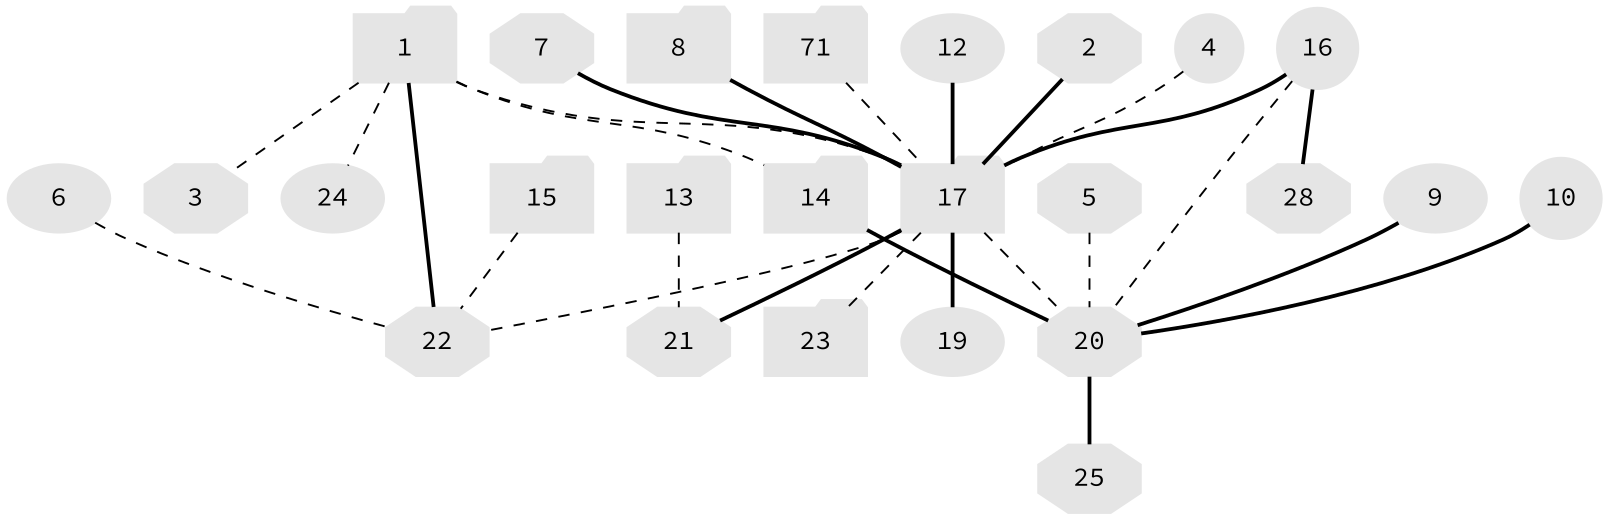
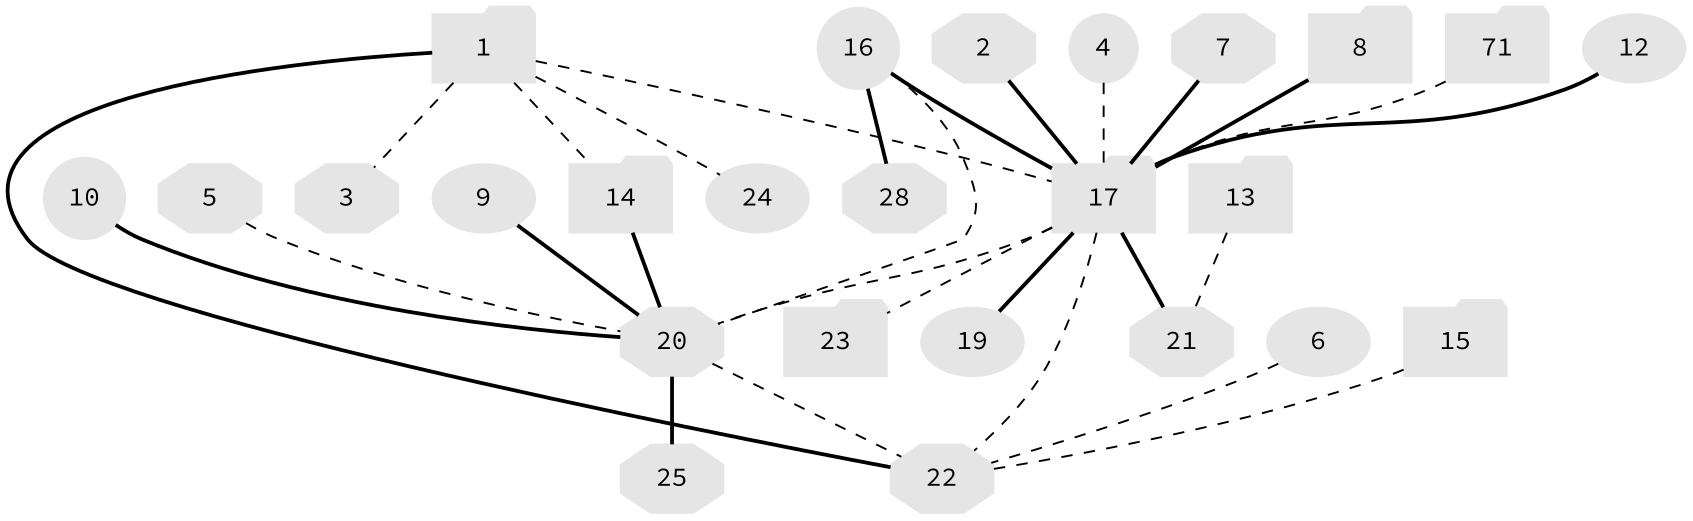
none -> (807, 410)
